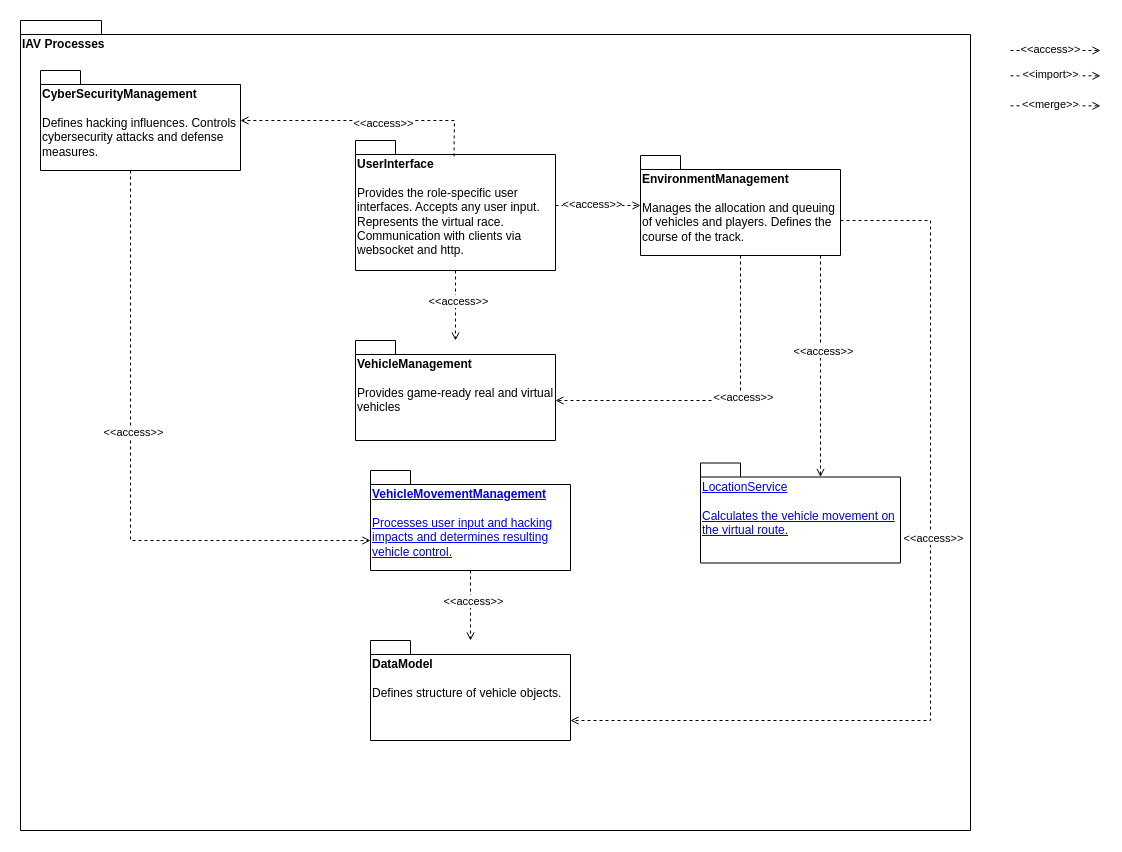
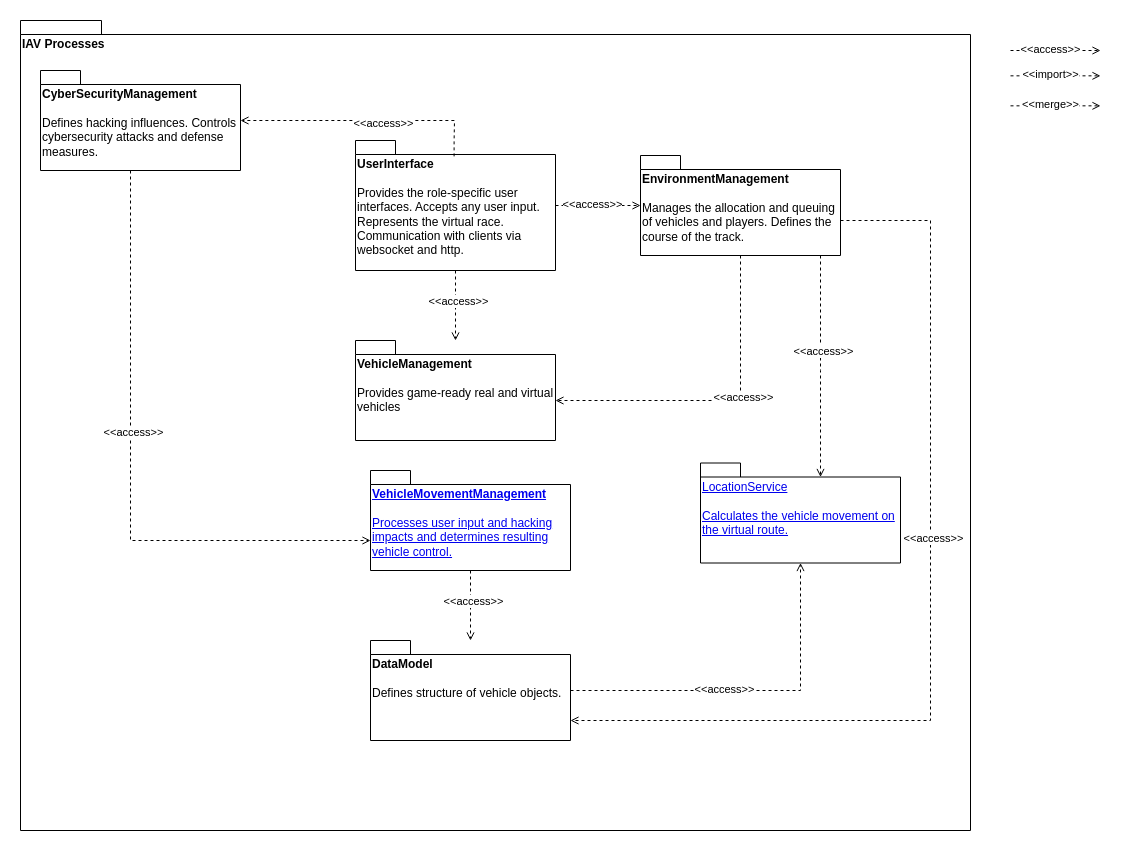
none -> (748, 691)
